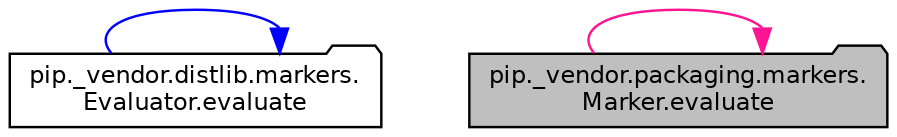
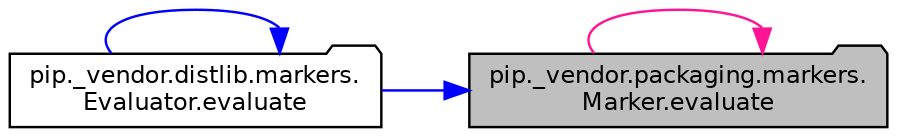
none -> (413, 90)
